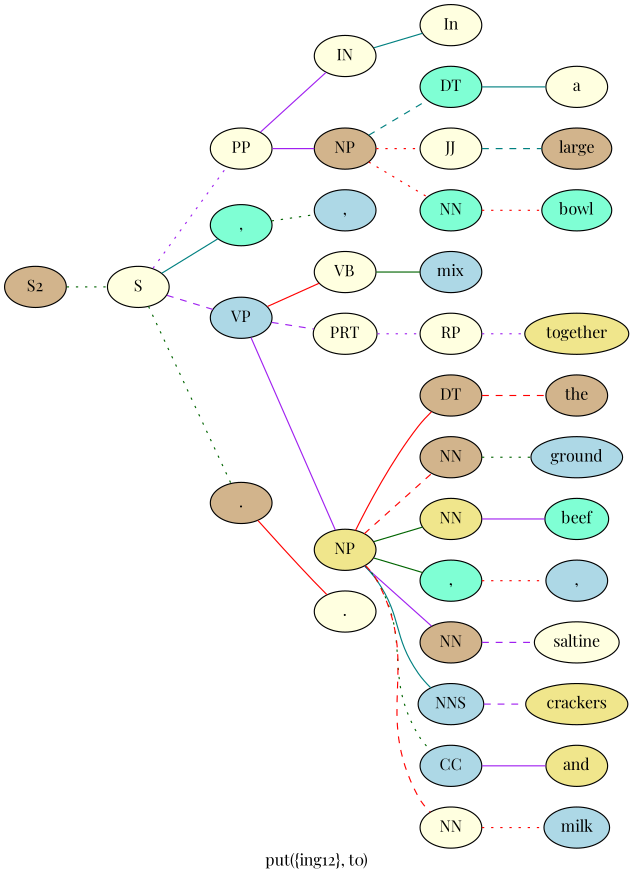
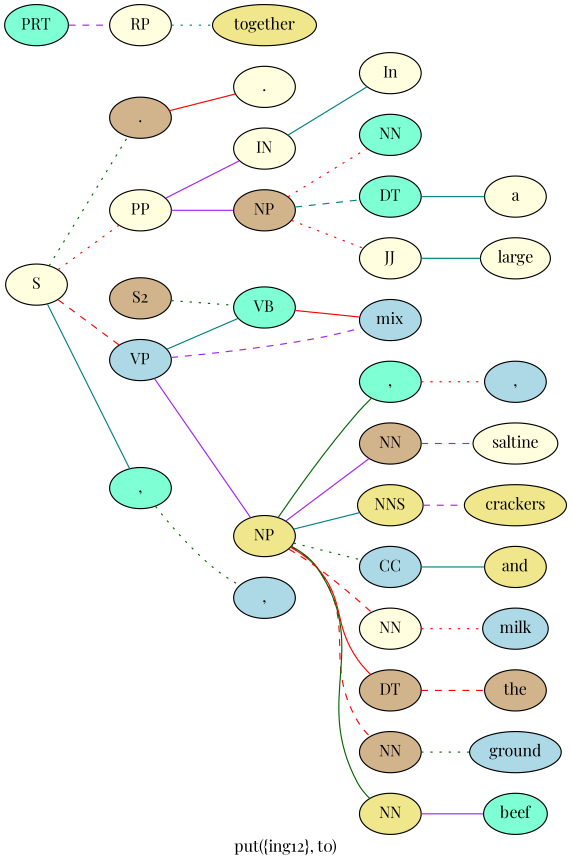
(512, 149) -> (451, 258)
(577, 149) -> (515, 258)
(577, 210) -> none
(190, 218) -> (89, 247)
(345, 272) -> (264, 307)
(398, 272) -> (327, 314)
(87, 287) -> (202, 303)
(293, 295) -> (202, 334)
(190, 302) -> (89, 322)
(293, 326) -> (267, 346)
(345, 334) -> (37, 25)
(399, 334) -> (89, 25)
(503, 334) -> (192, 25)
(451, 704) -> (390, 505)
(514, 766) -> (453, 567)
